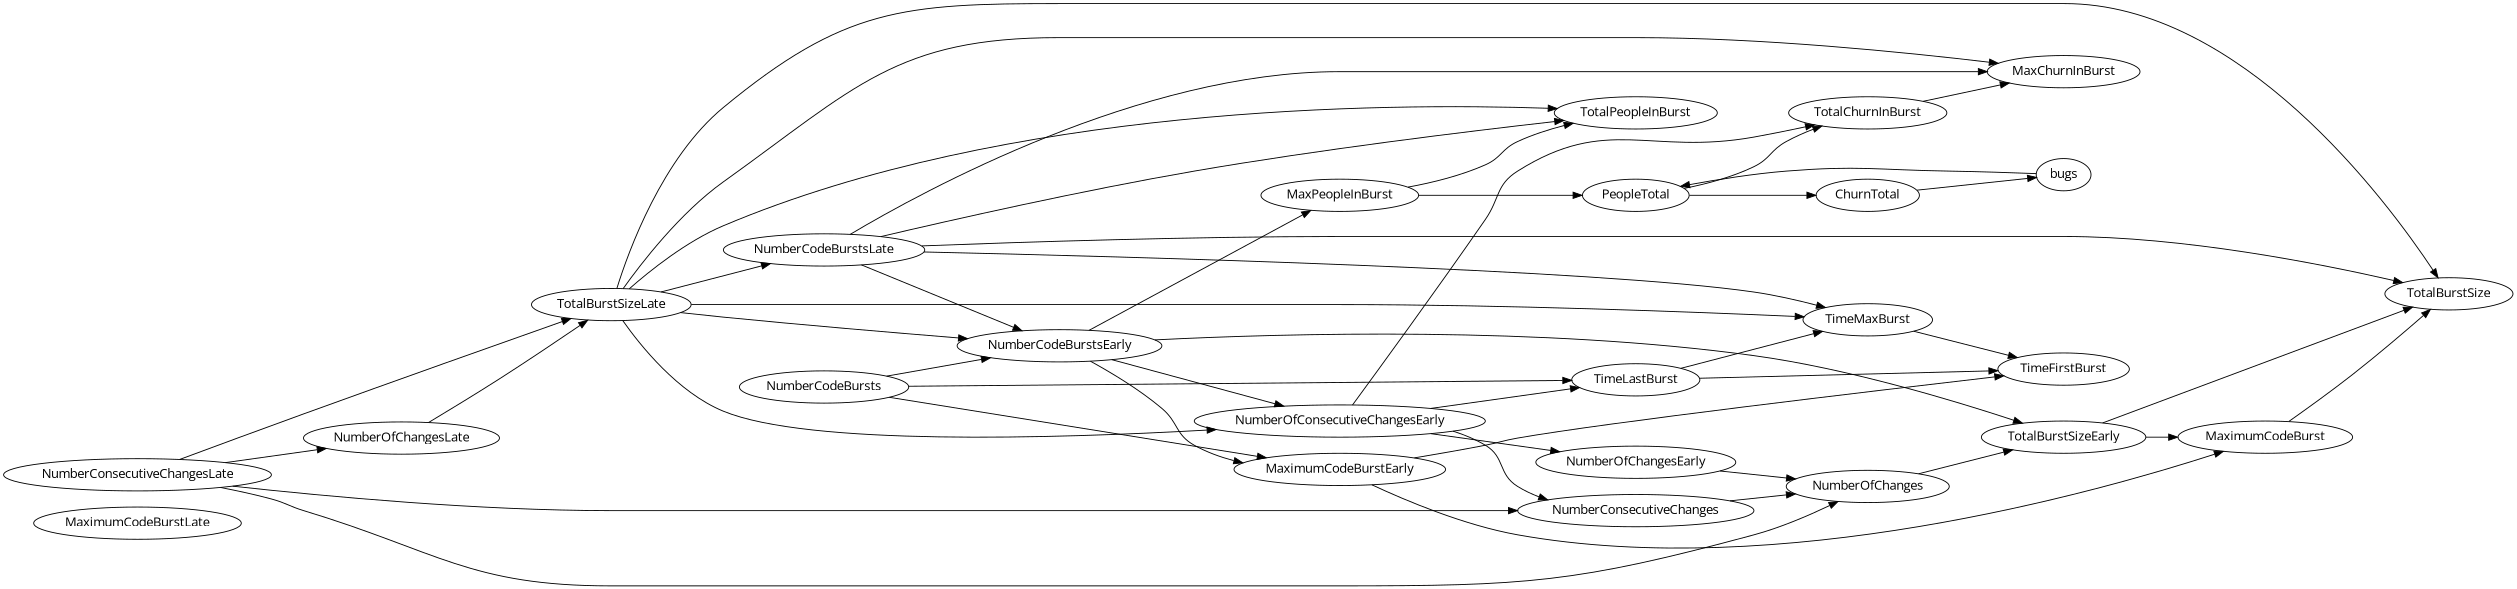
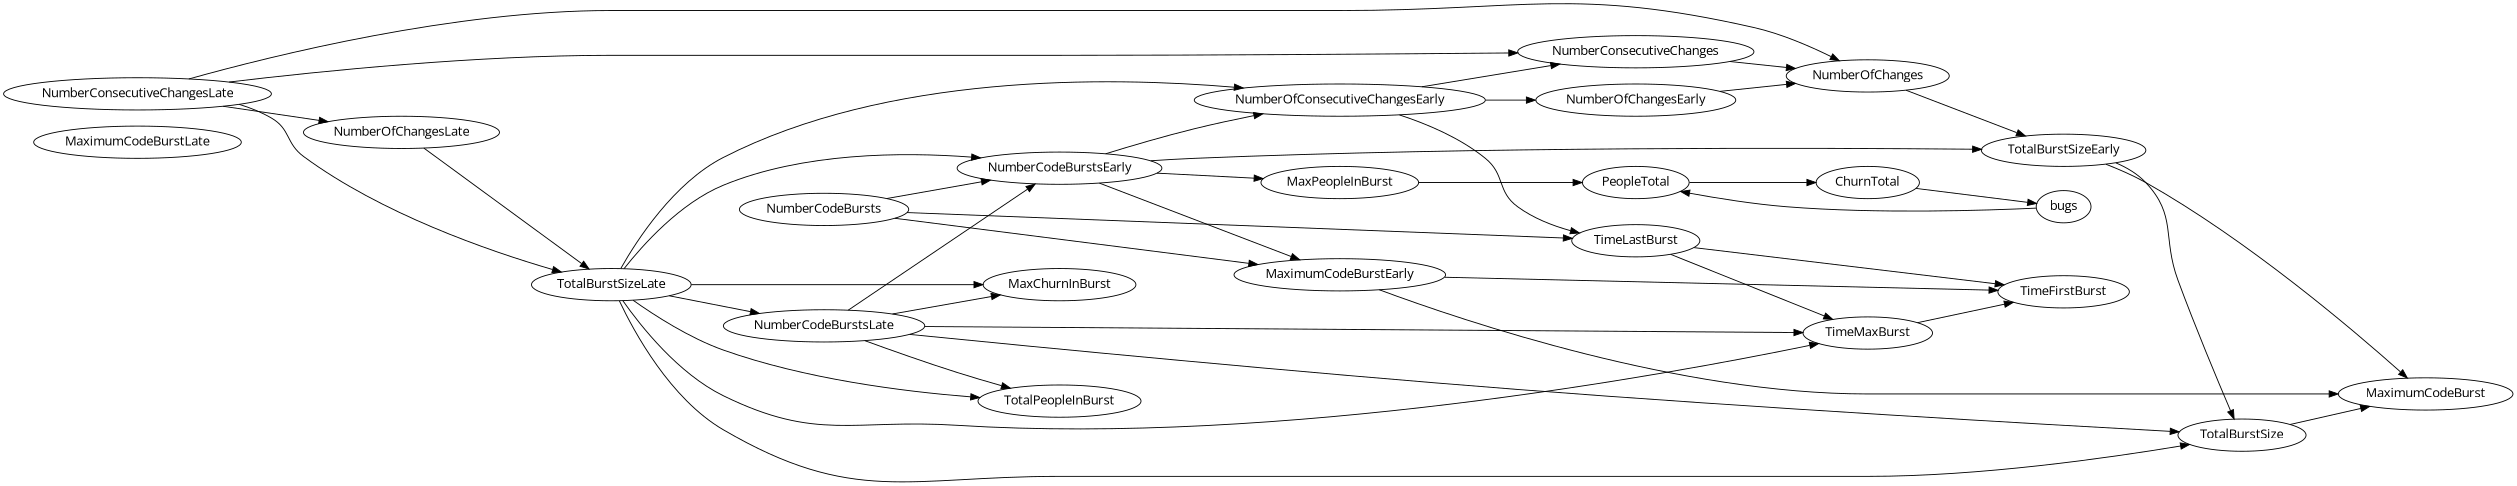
(1868, 113) -> none
(1489, 163) -> none
(2358, 370) -> (2326, 416)
